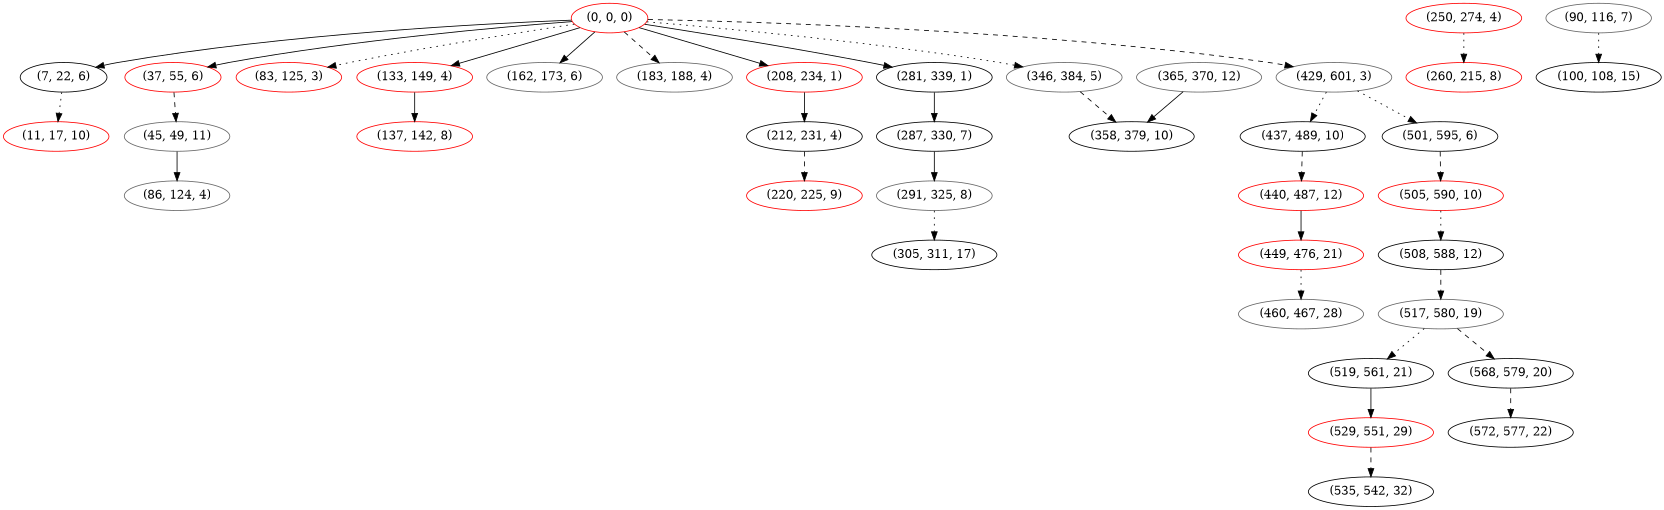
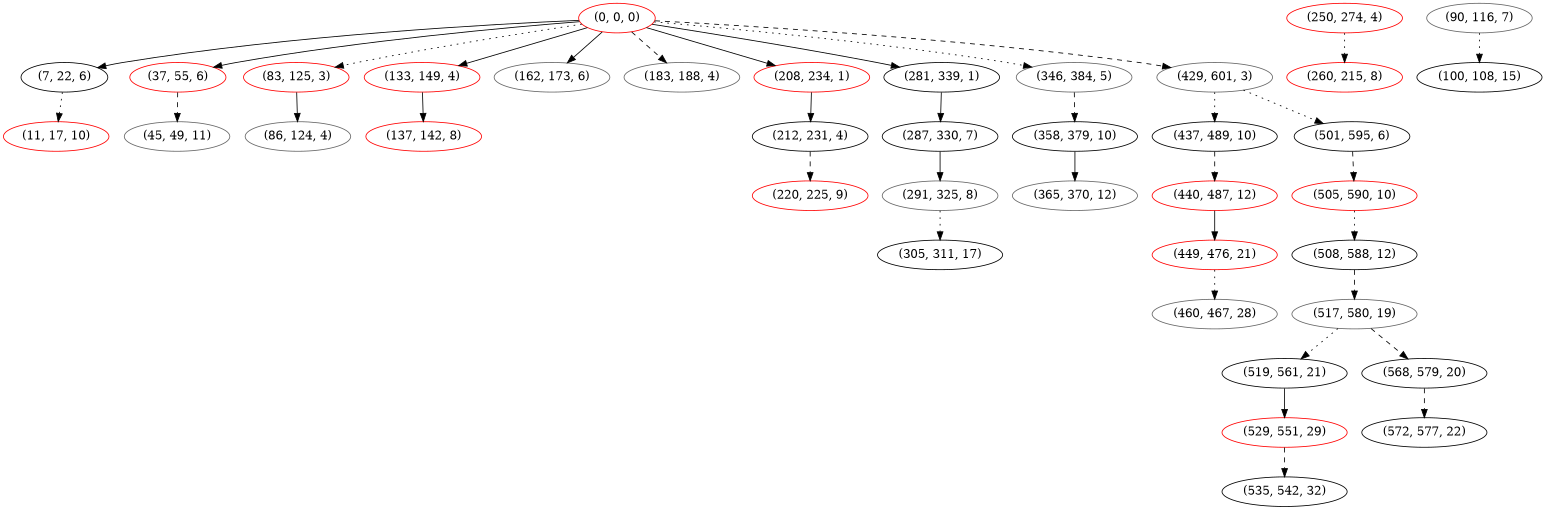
(1169, 104) -> (1075, 162)
(177, 162) -> (297, 103)
